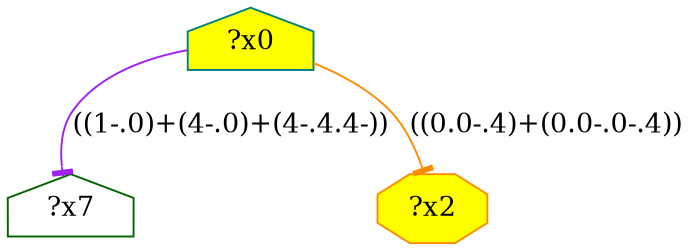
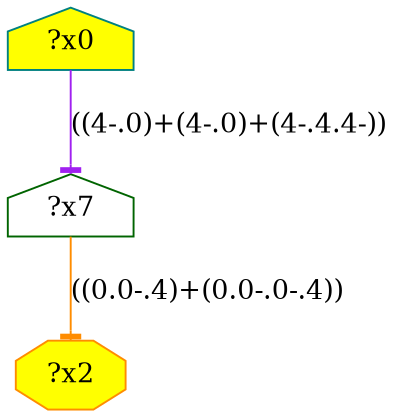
(380, 101) -> (71, 284)
(231, 125) -> (230, 125)
